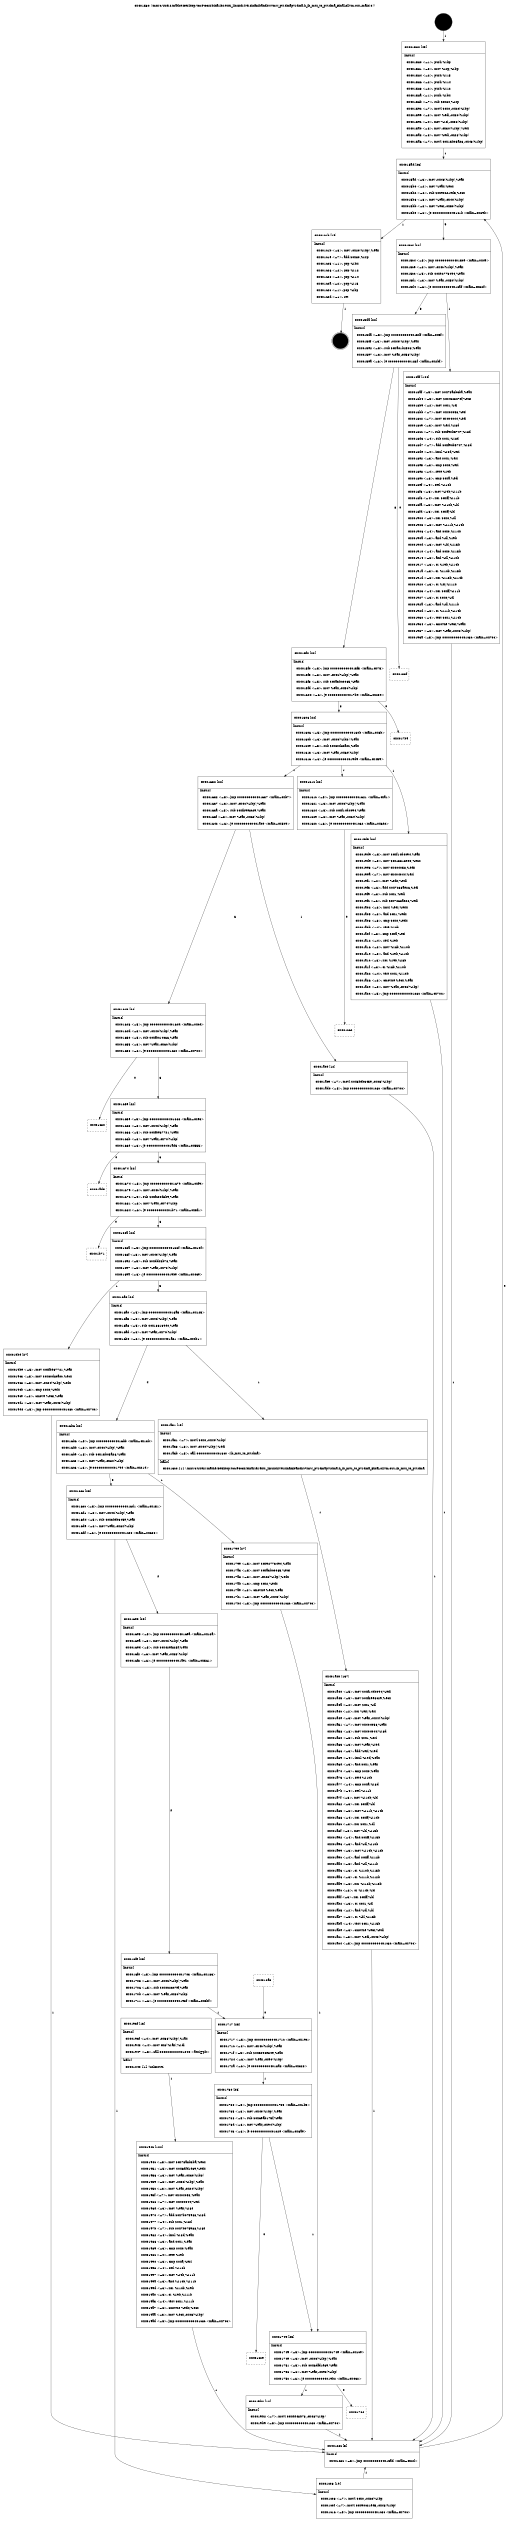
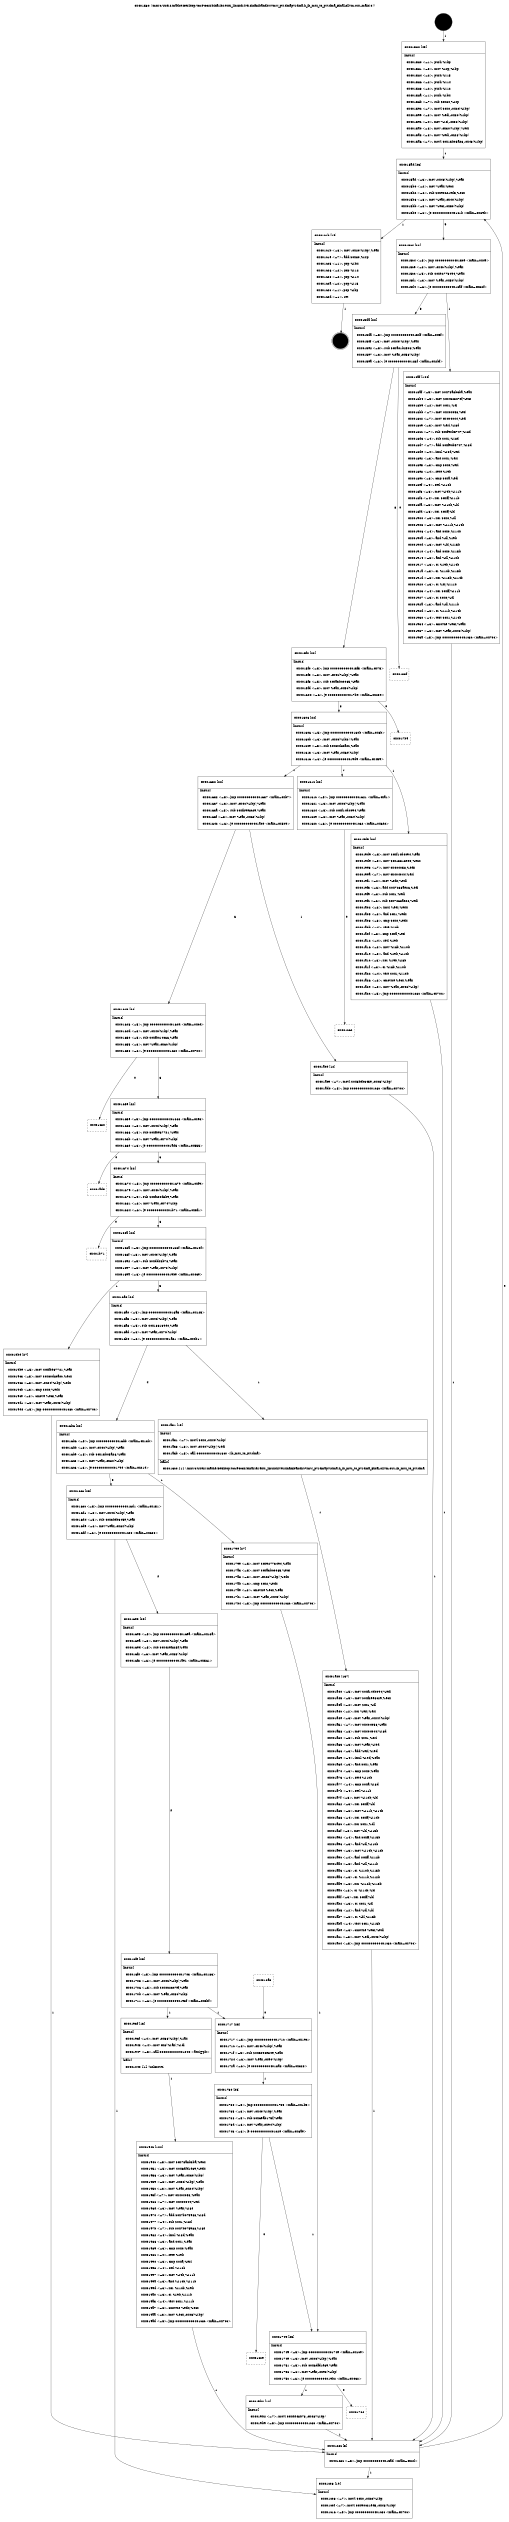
none -> (168, 2011)
(364, 2474) -> (369, 2471)
